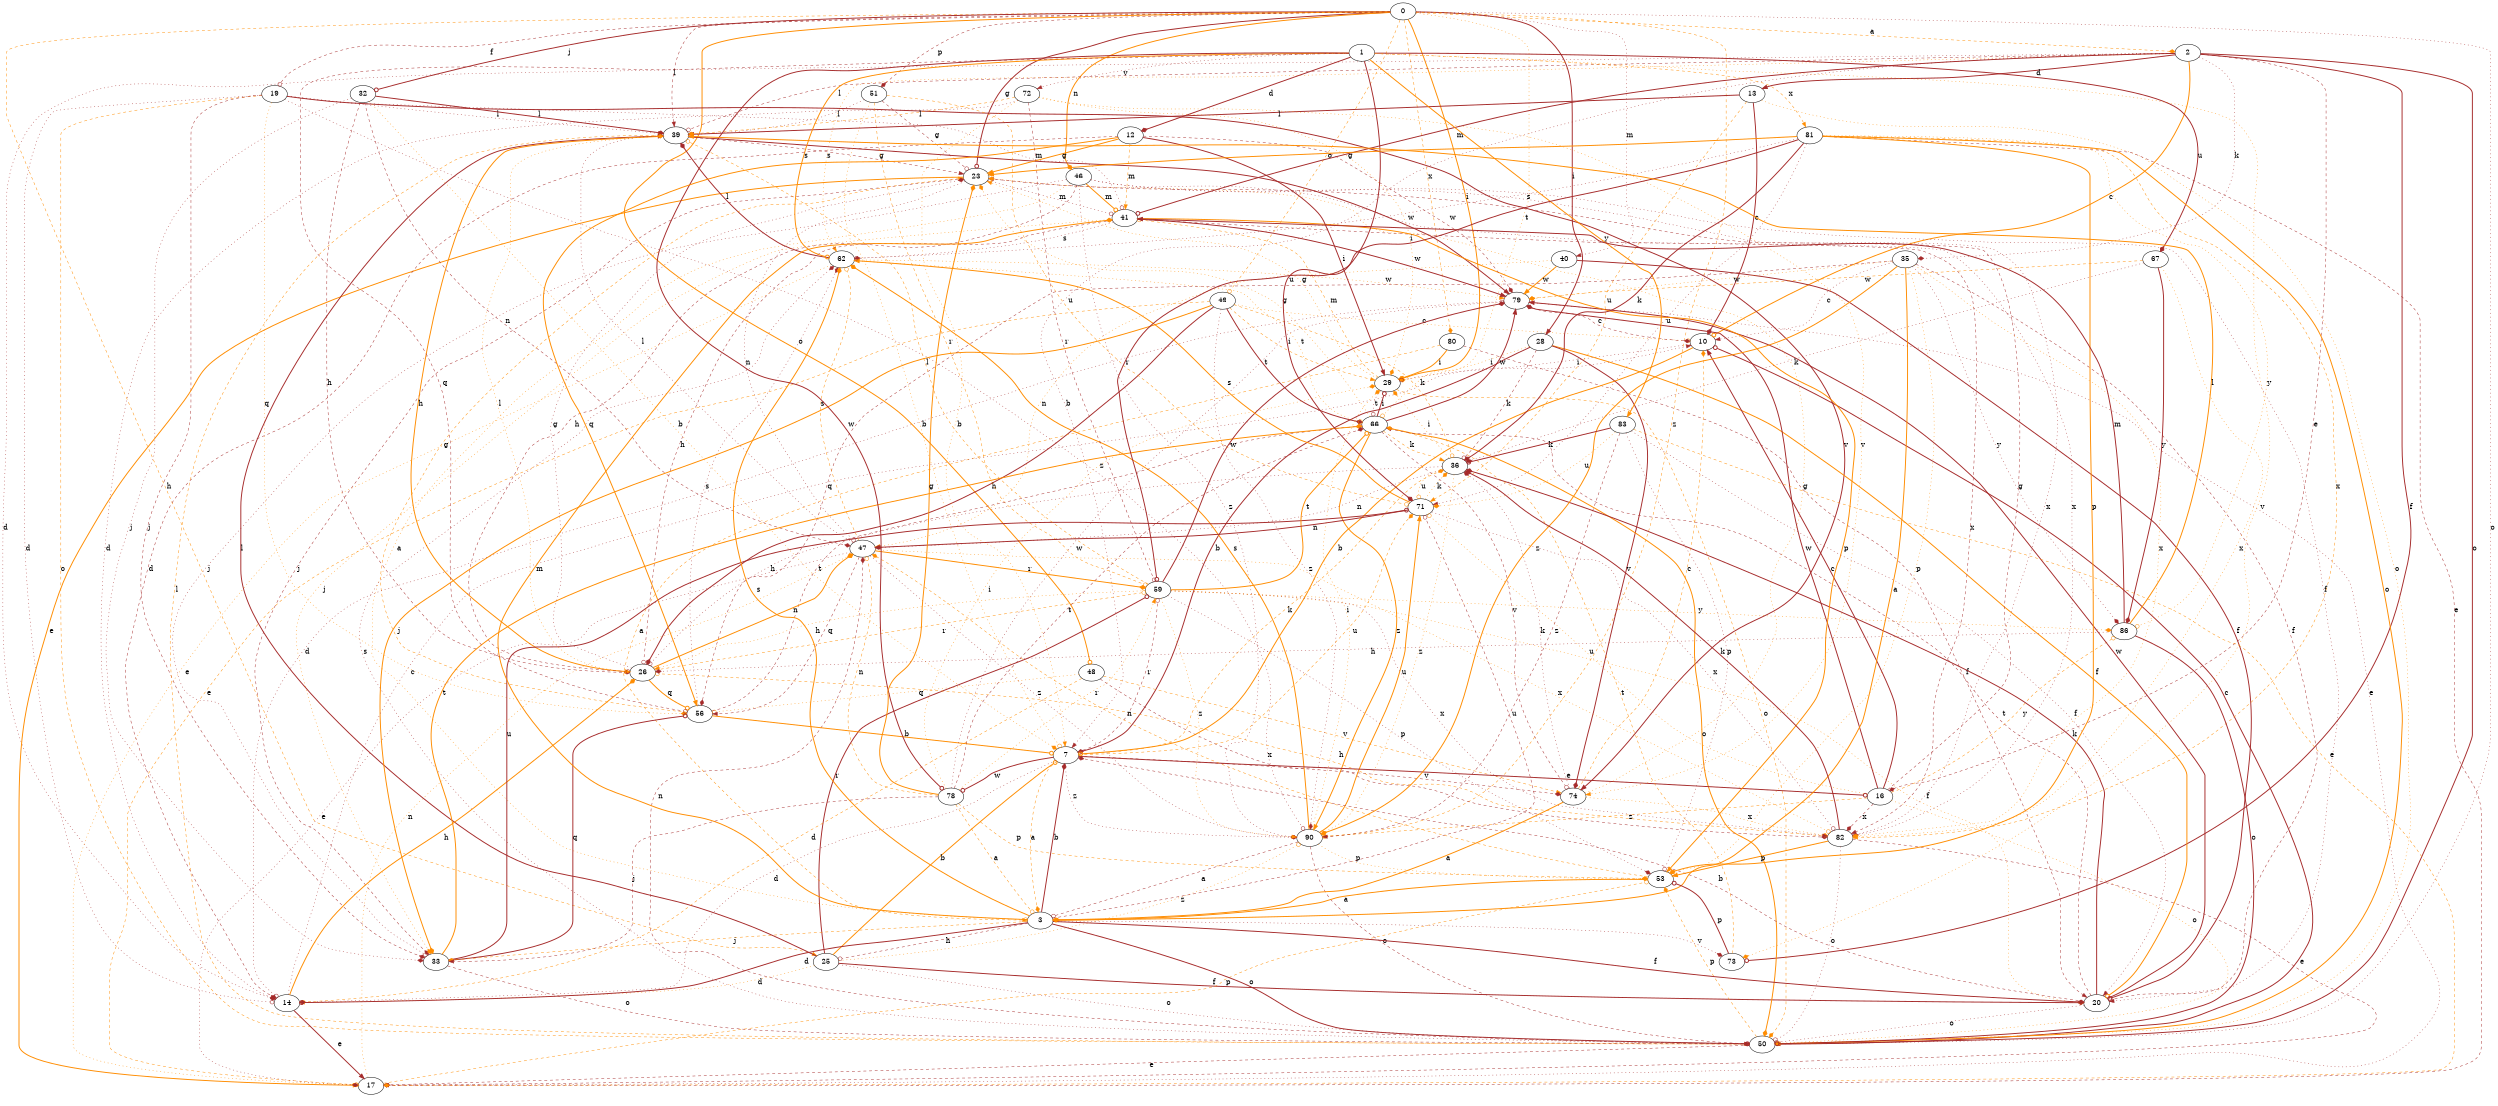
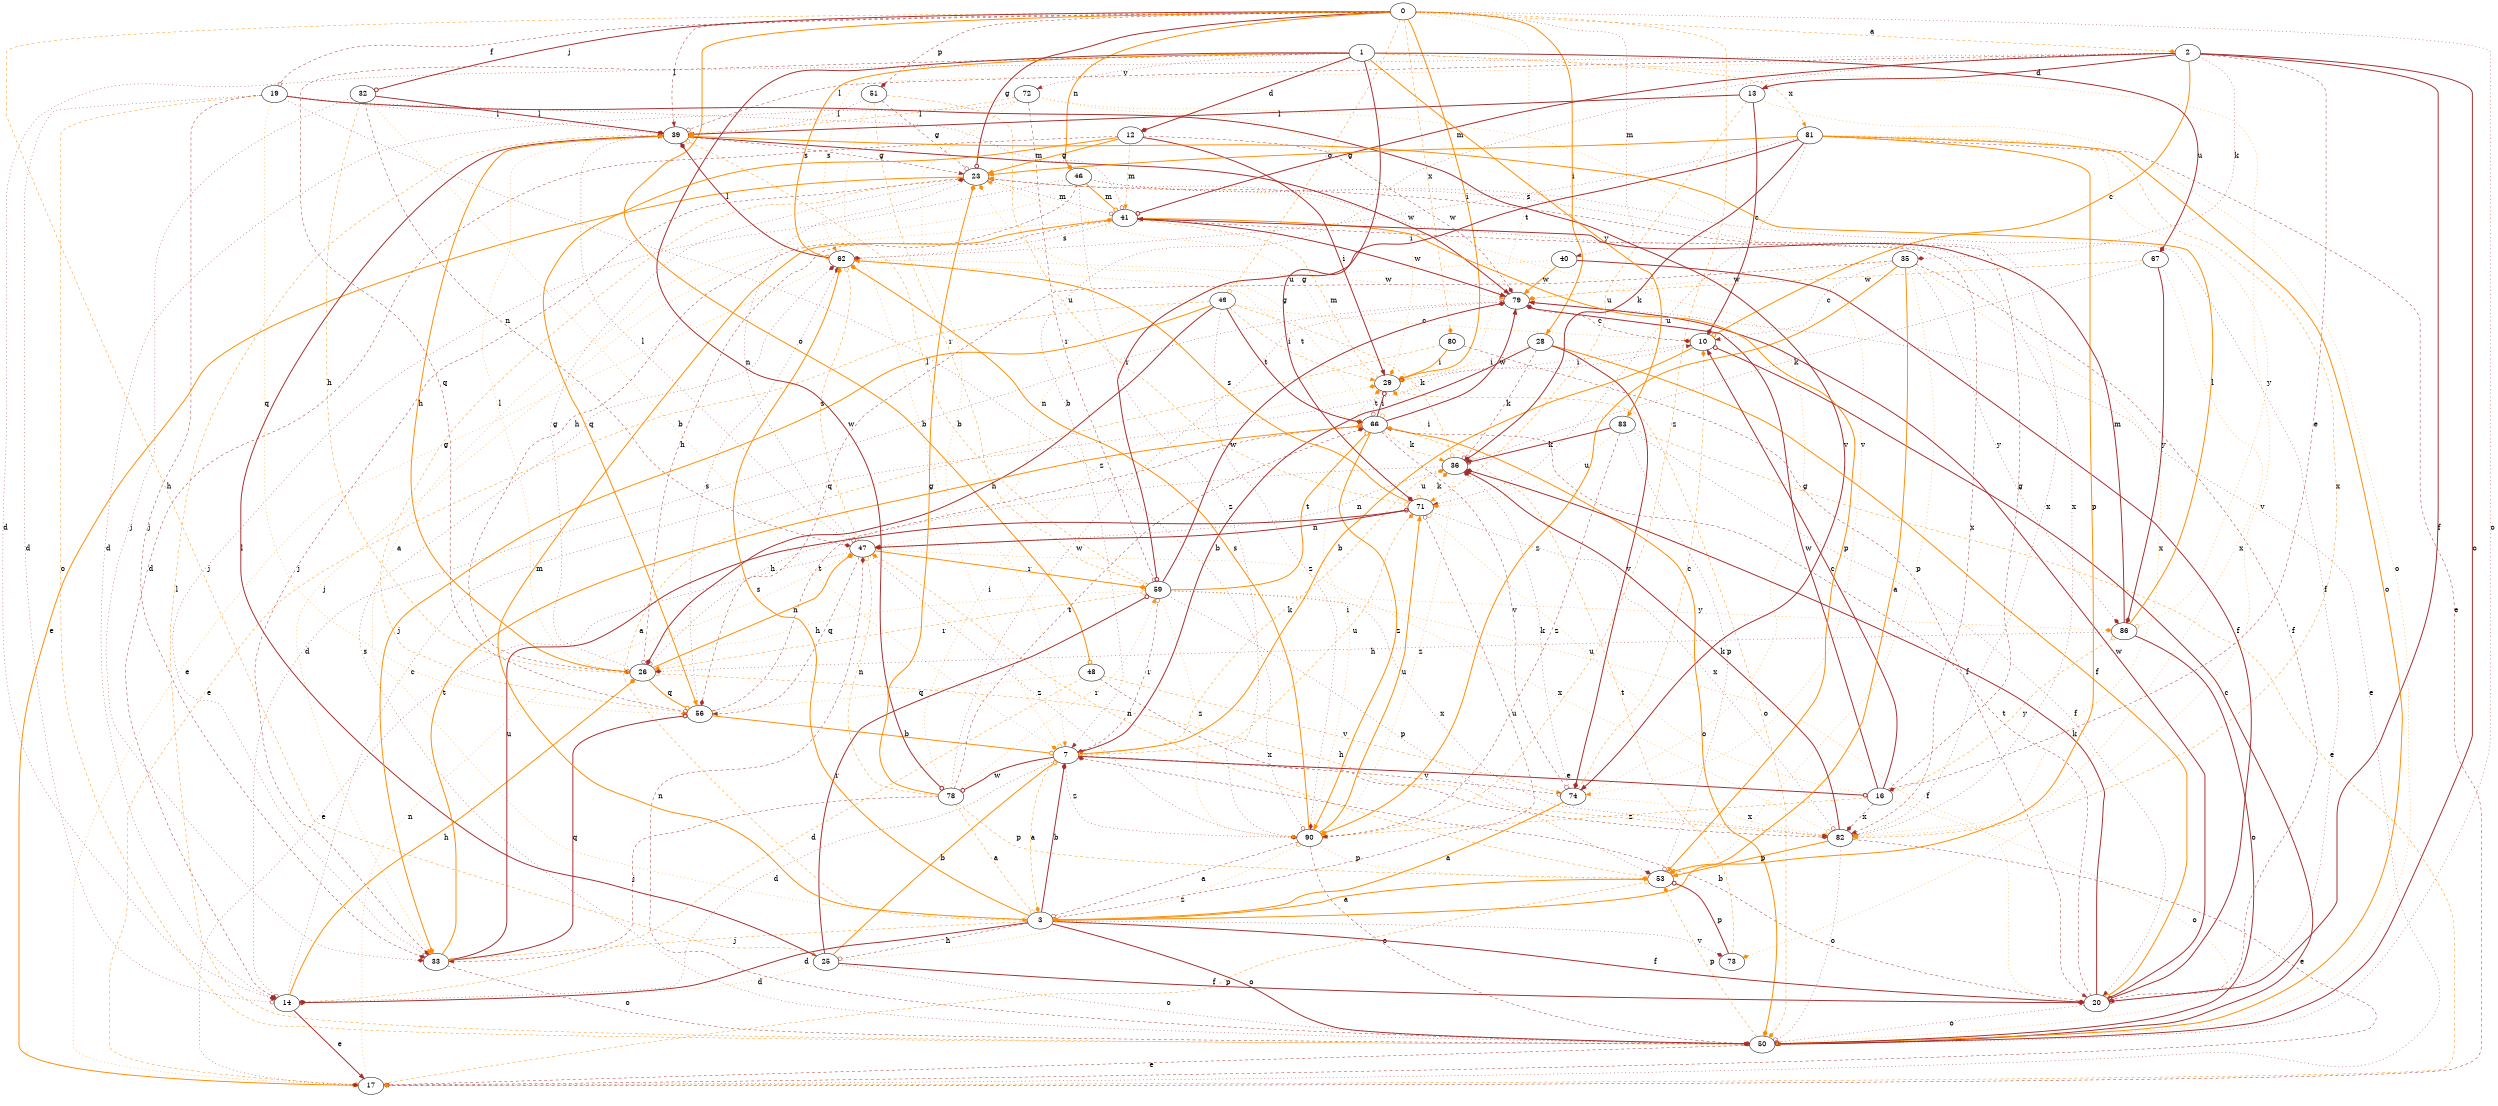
(1572, 117) -> (1572, 117)
(338, 477) -> (338, 477)
(2387, 634) -> (2438, 517)
(1377, 775) -> (1377, 775)
